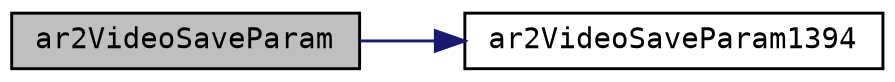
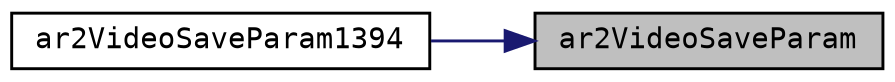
(398, 41) -> (468, 41)
